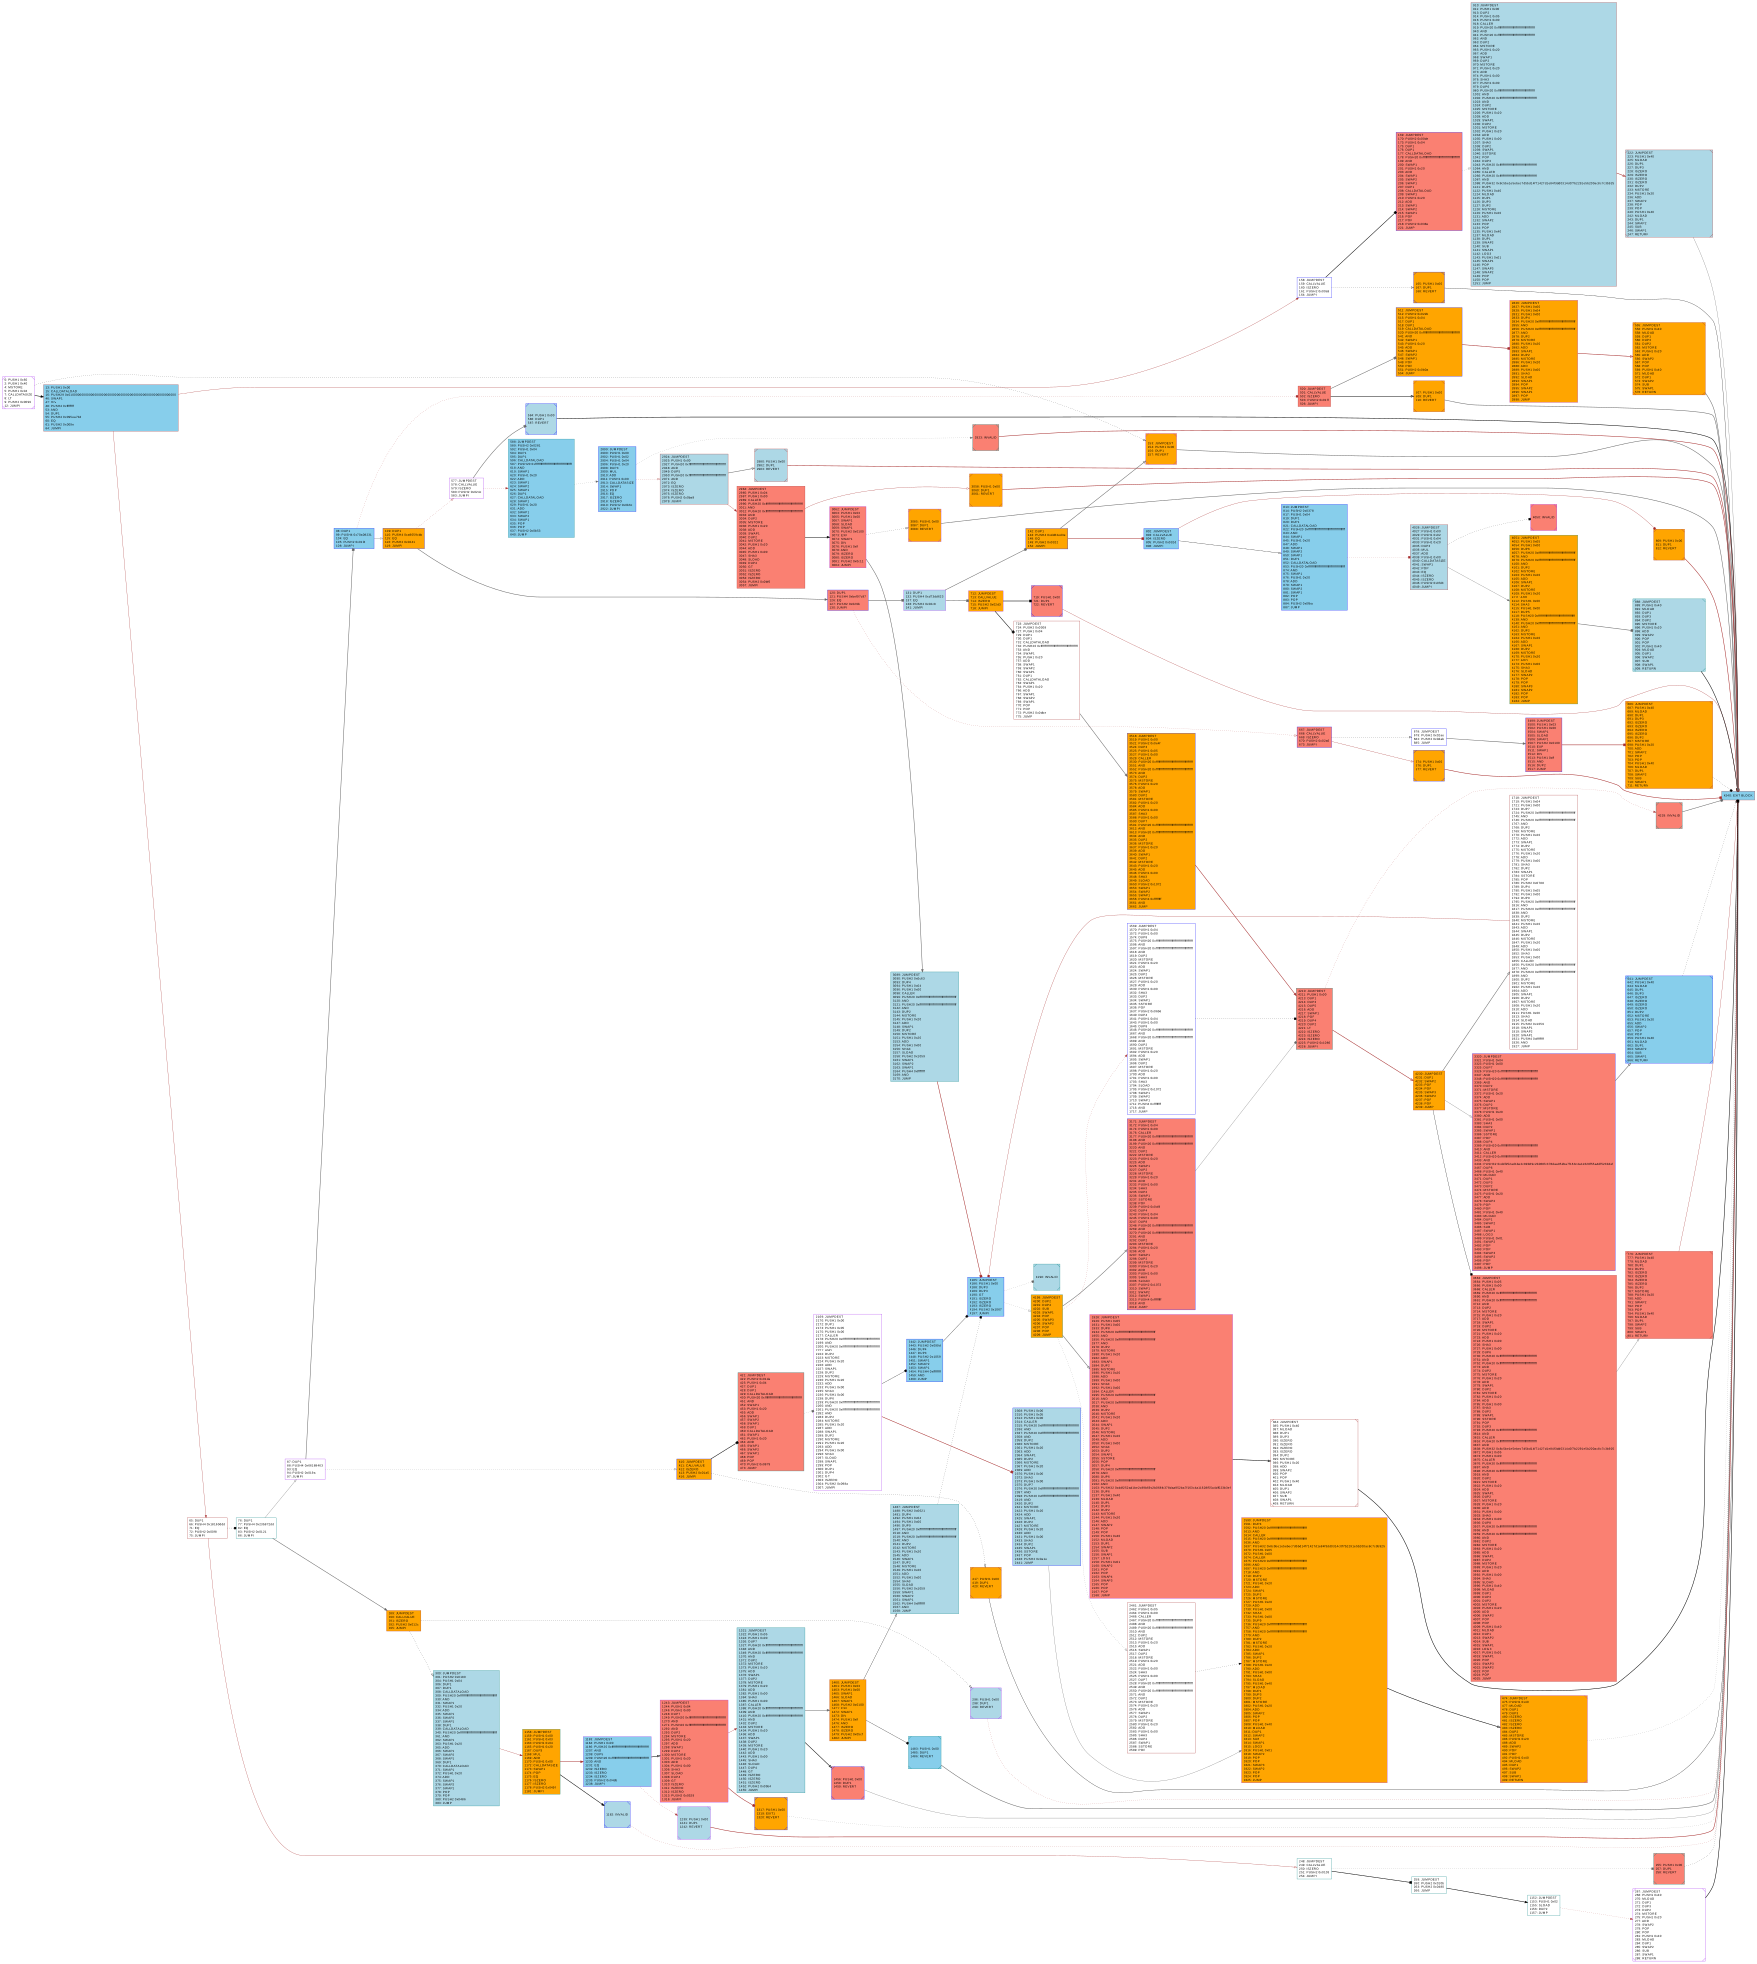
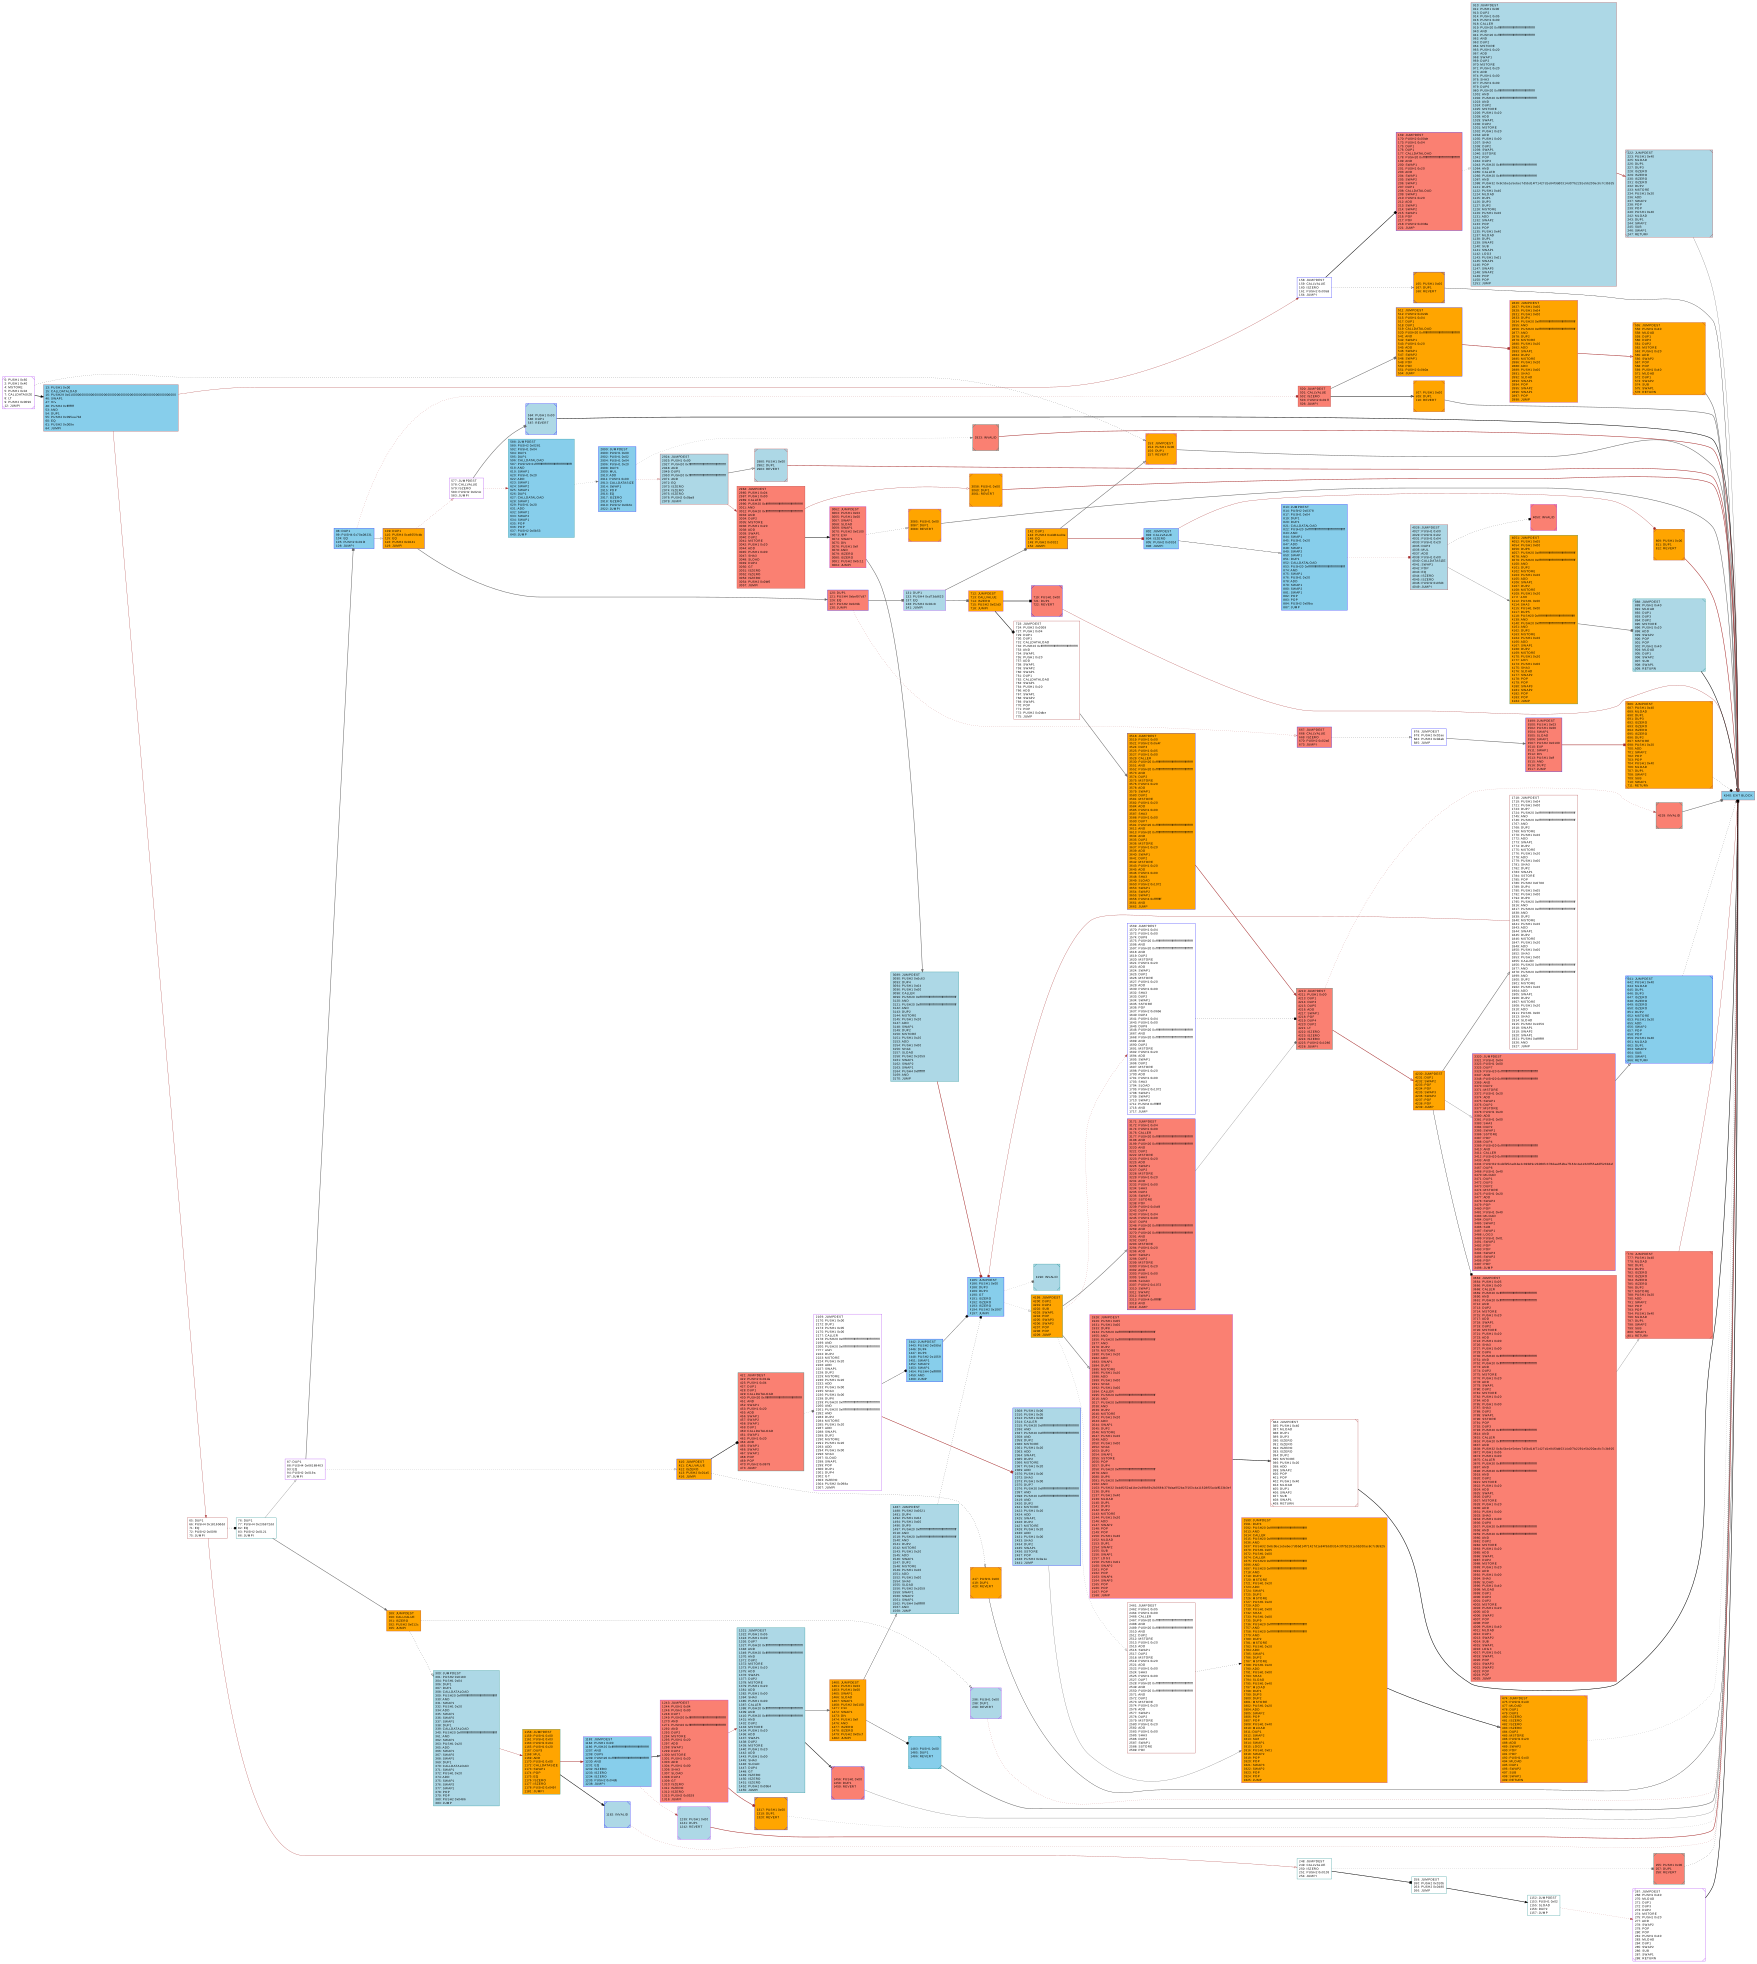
(1429, 766) -> none
(771, 1814) -> (771, 1814)
